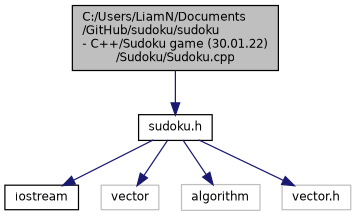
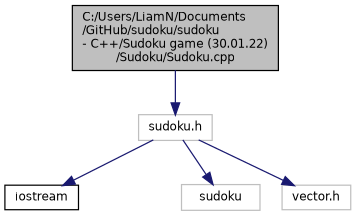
(175, 128) -> (175, 128)
(130, 197) -> none
(221, 197) -> (221, 197)
